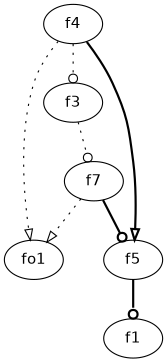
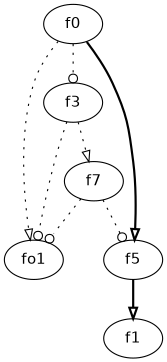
(73, 24) -> (73, 24)
(82, 137) -> (82, 137)
none -> (51, 176)
(67, 216) -> (67, 216)
(112, 217) -> (112, 217)
(133, 294) -> (133, 294)
